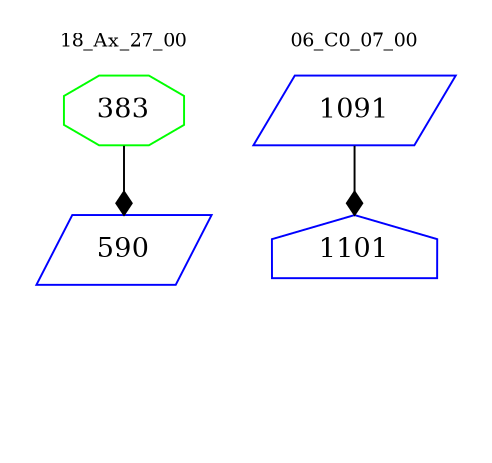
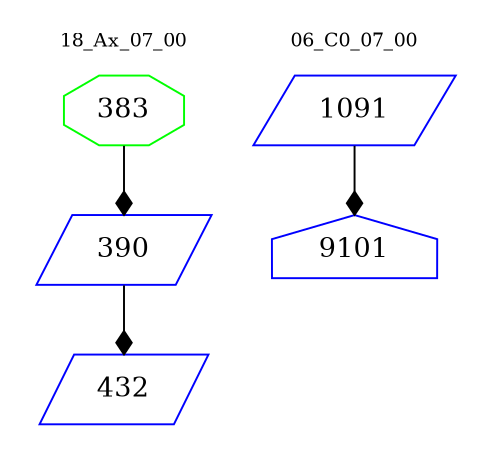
(124, 42) -> (124, 42)
(124, 250) -> (124, 250)
(355, 250) -> (355, 250)
none -> (124, 389)
